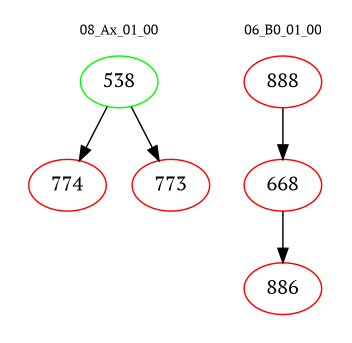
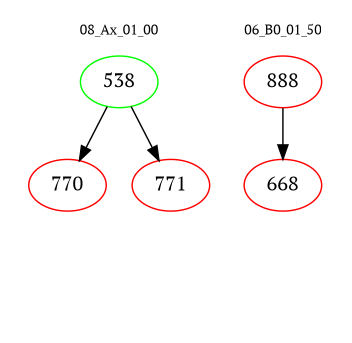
(284, 31) -> (284, 31)
(67, 185) -> (67, 185)
(171, 185) -> (171, 185)
(283, 289) -> none
